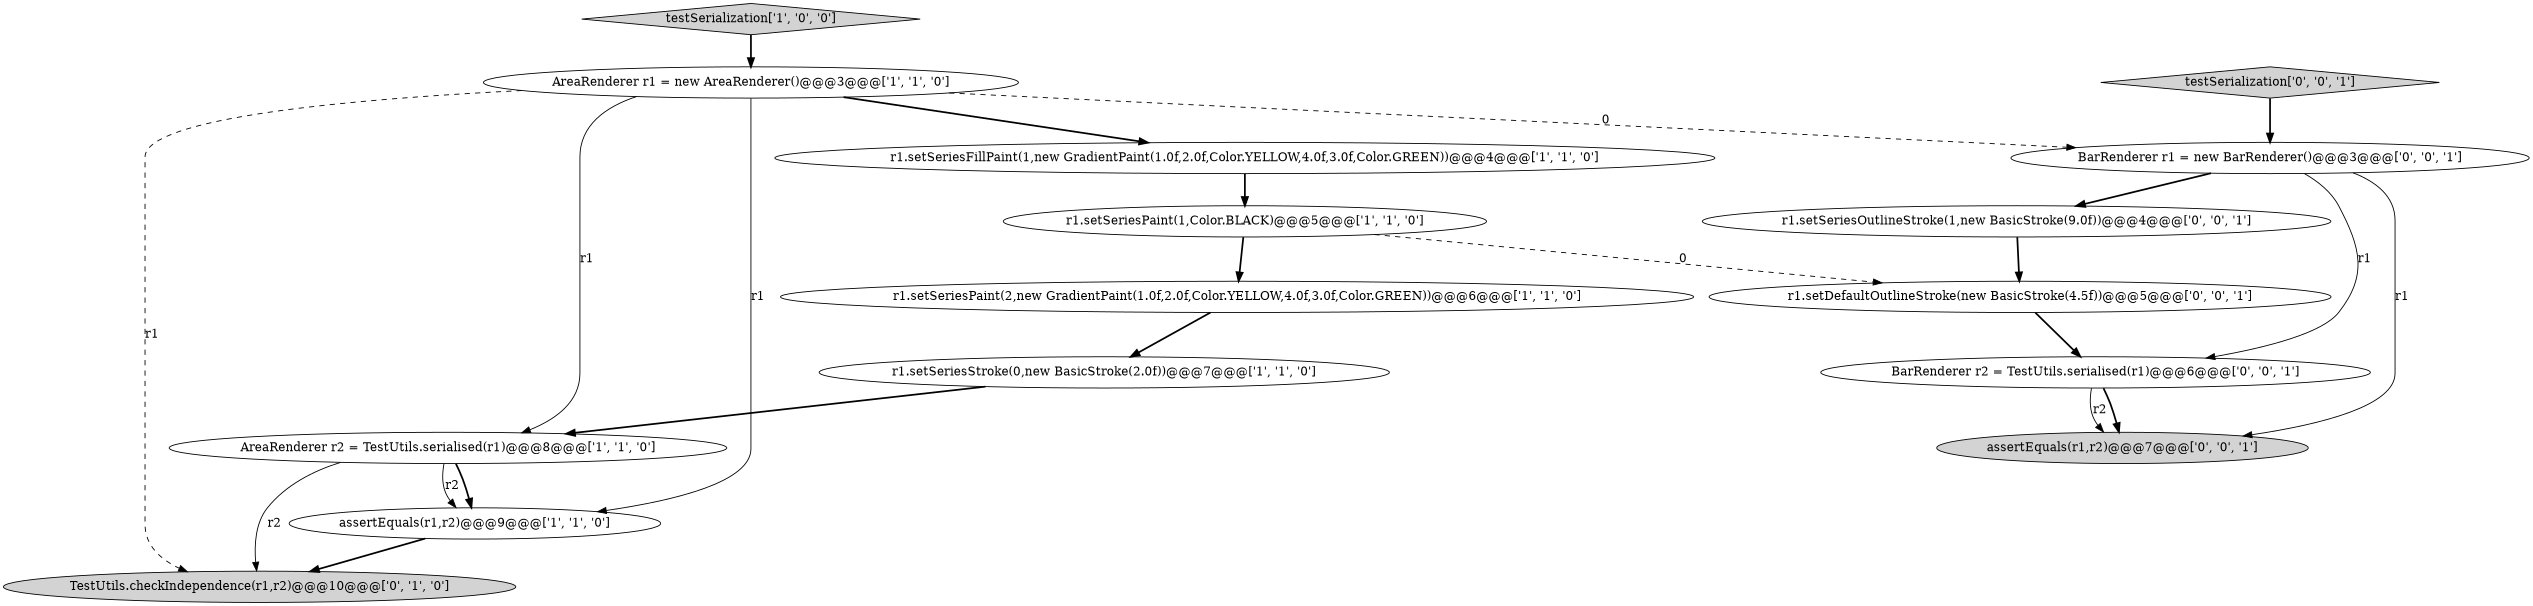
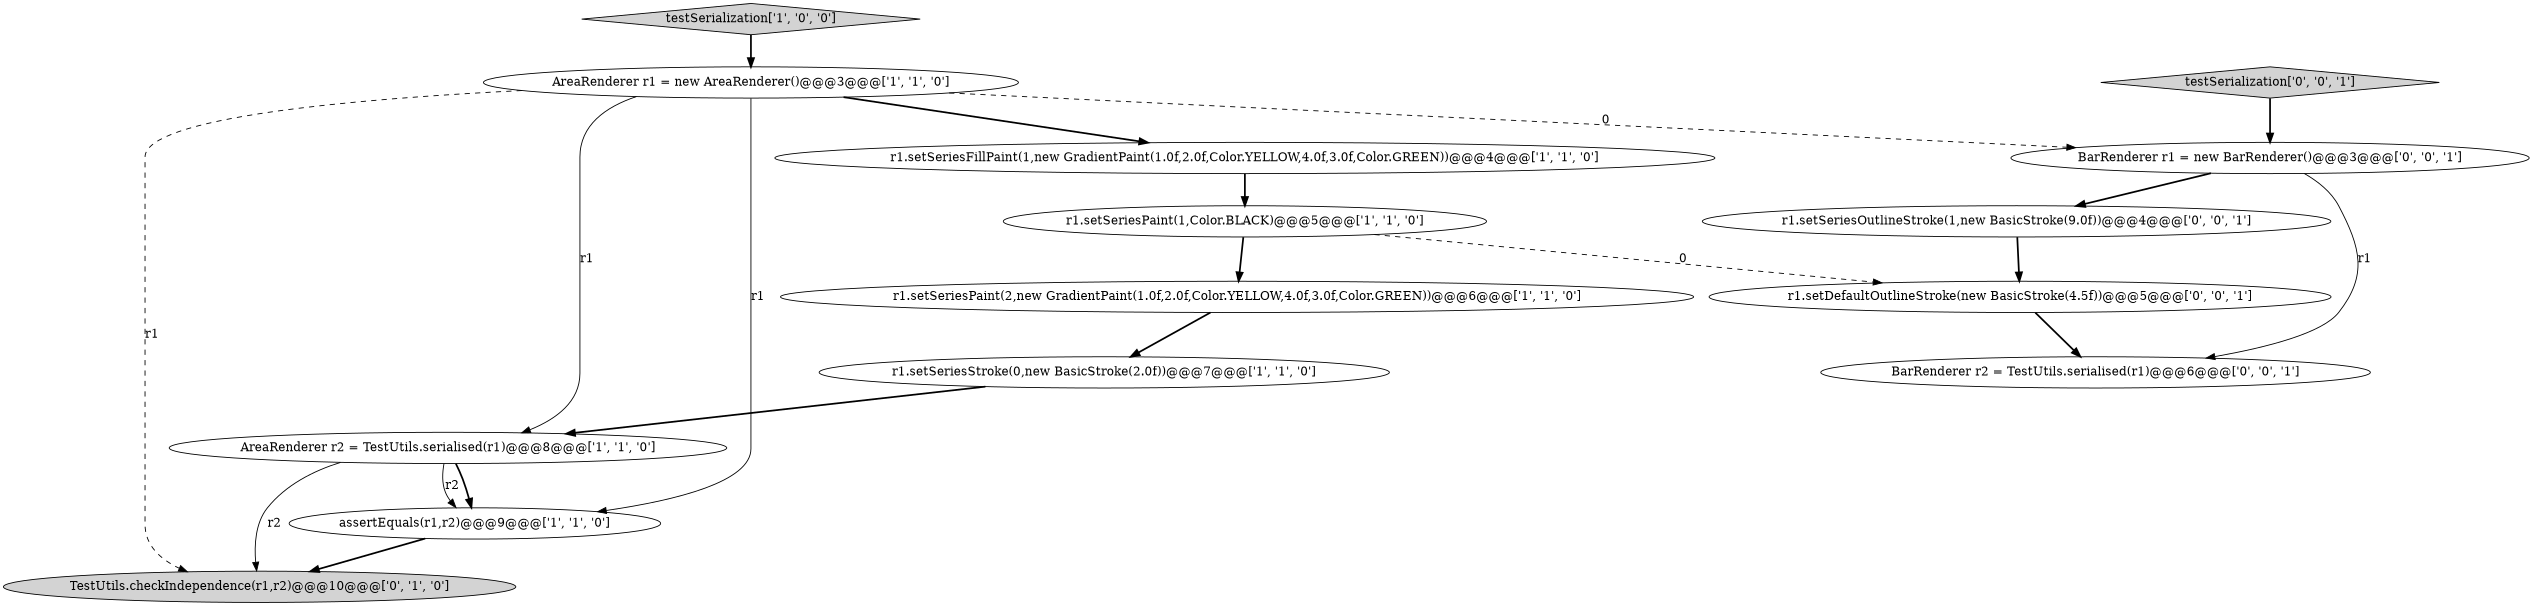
(2122, 448) -> none
